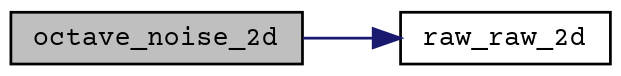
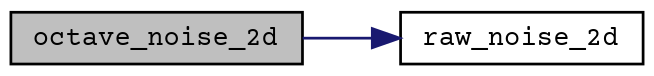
(505, 38) -> (522, 38)
